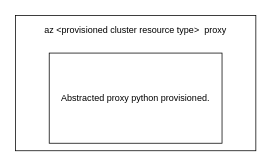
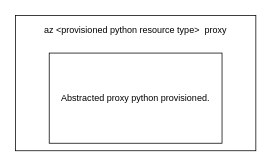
(135, 30) -> (135, 30)
